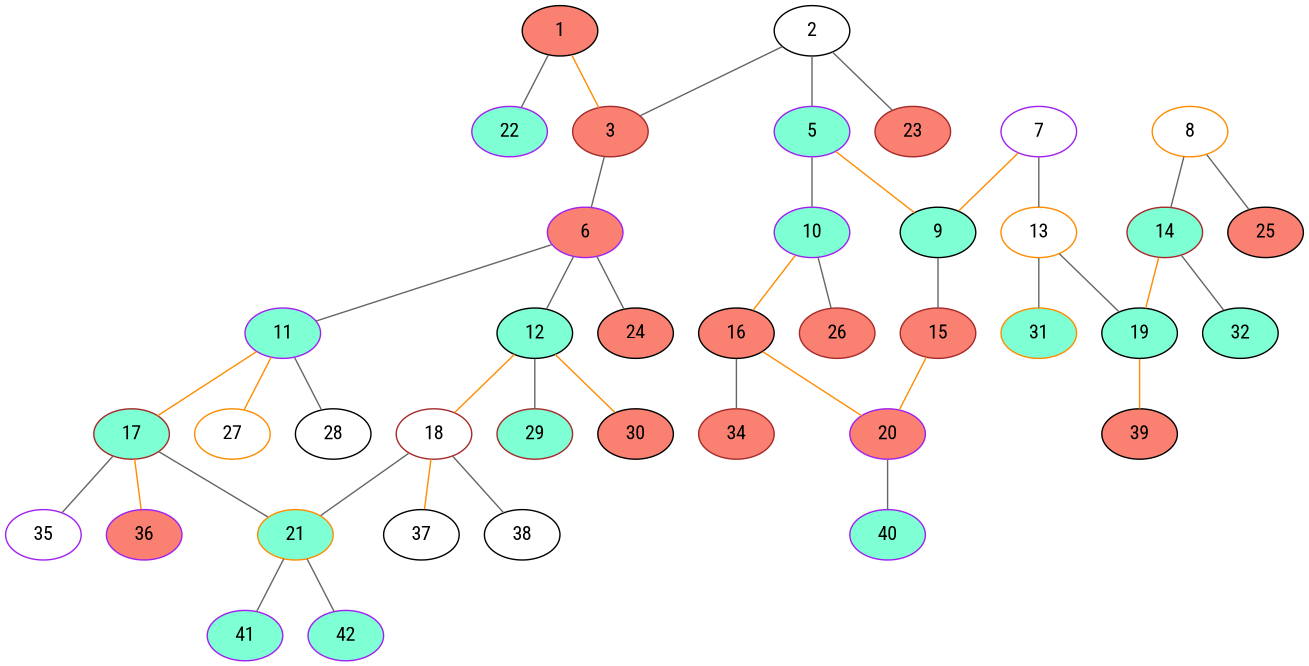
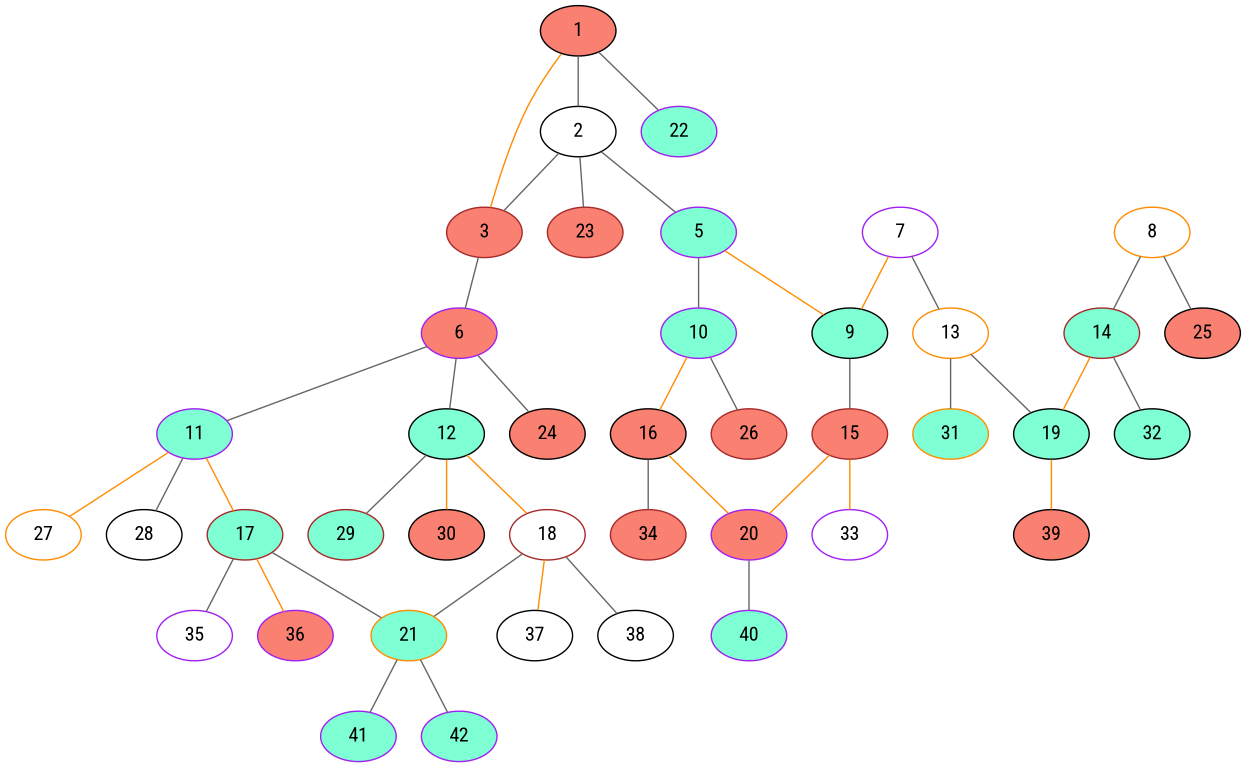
none -> (578, 81)
none -> (850, 535)
